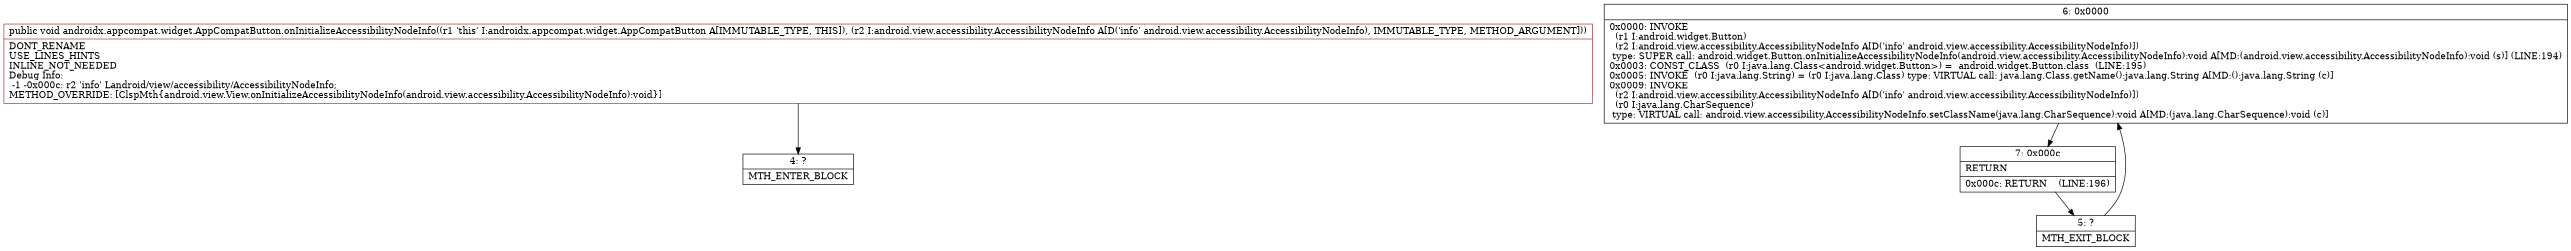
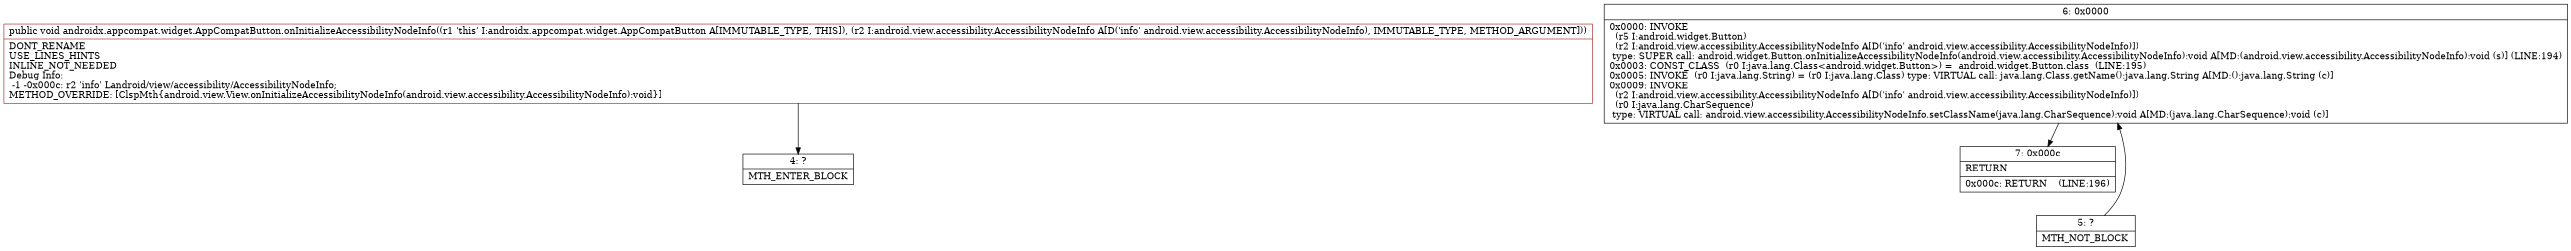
(1678, 37) -> (1678, 37)
(2063, 201) -> none
(2086, 239) -> (2085, 239)
